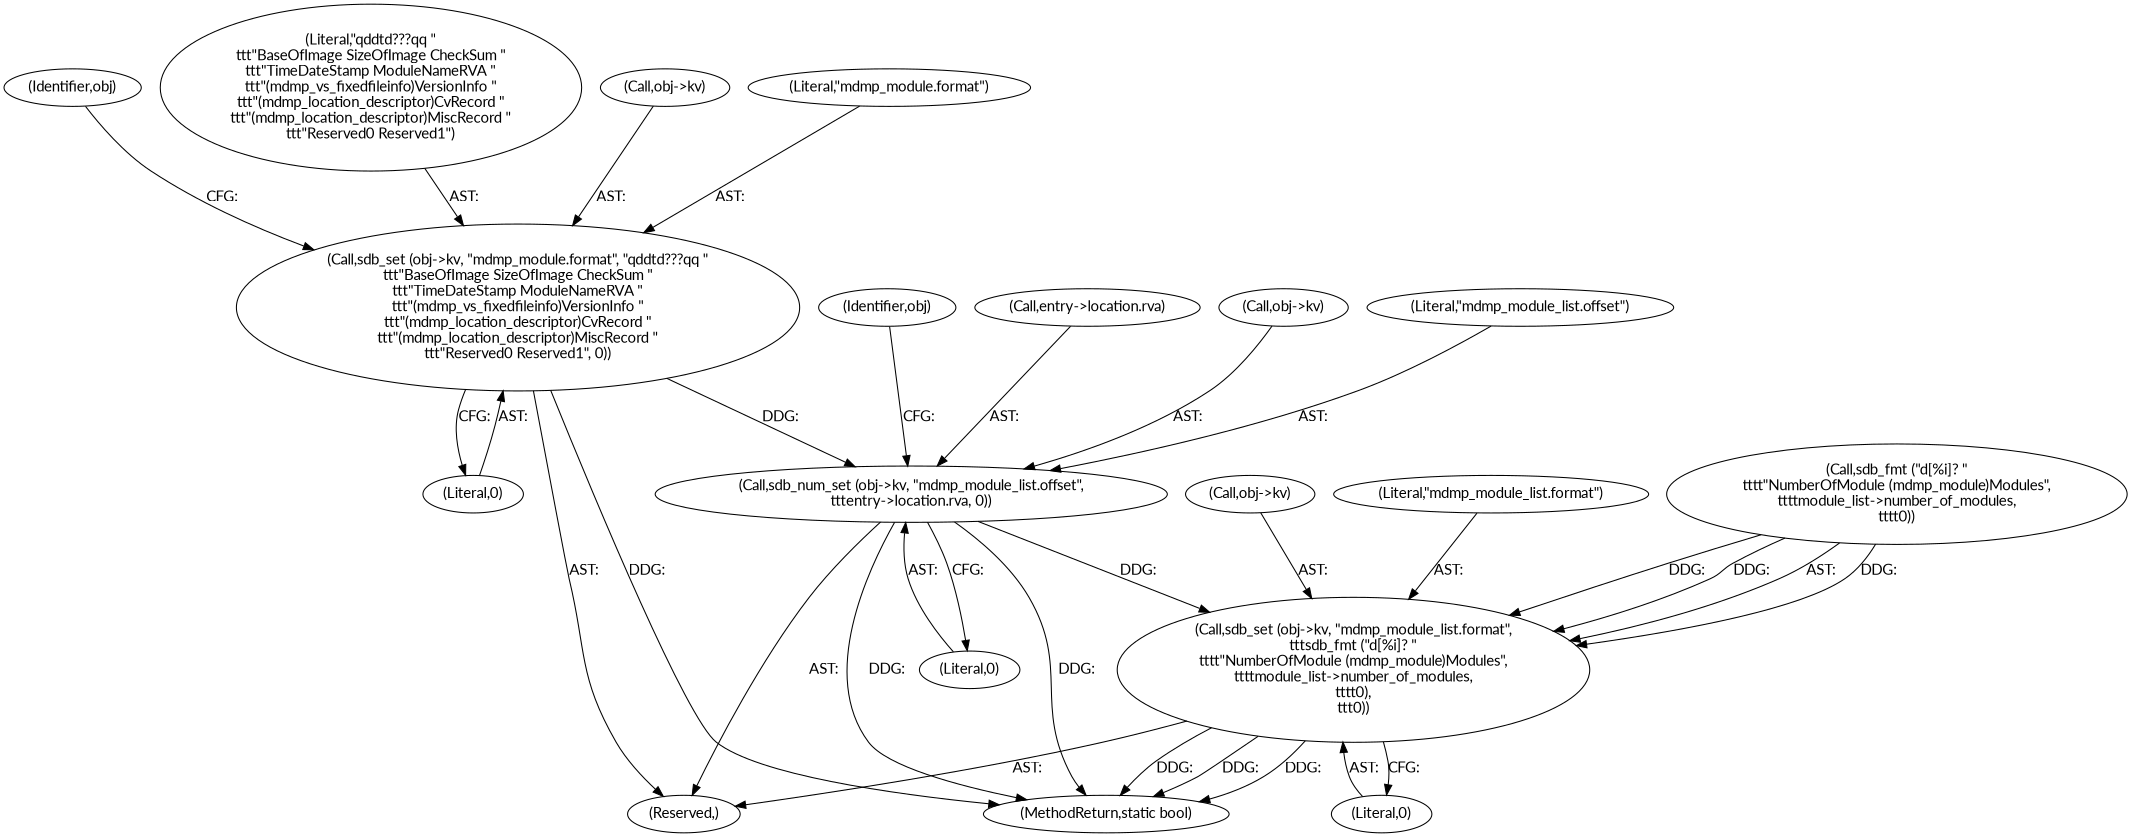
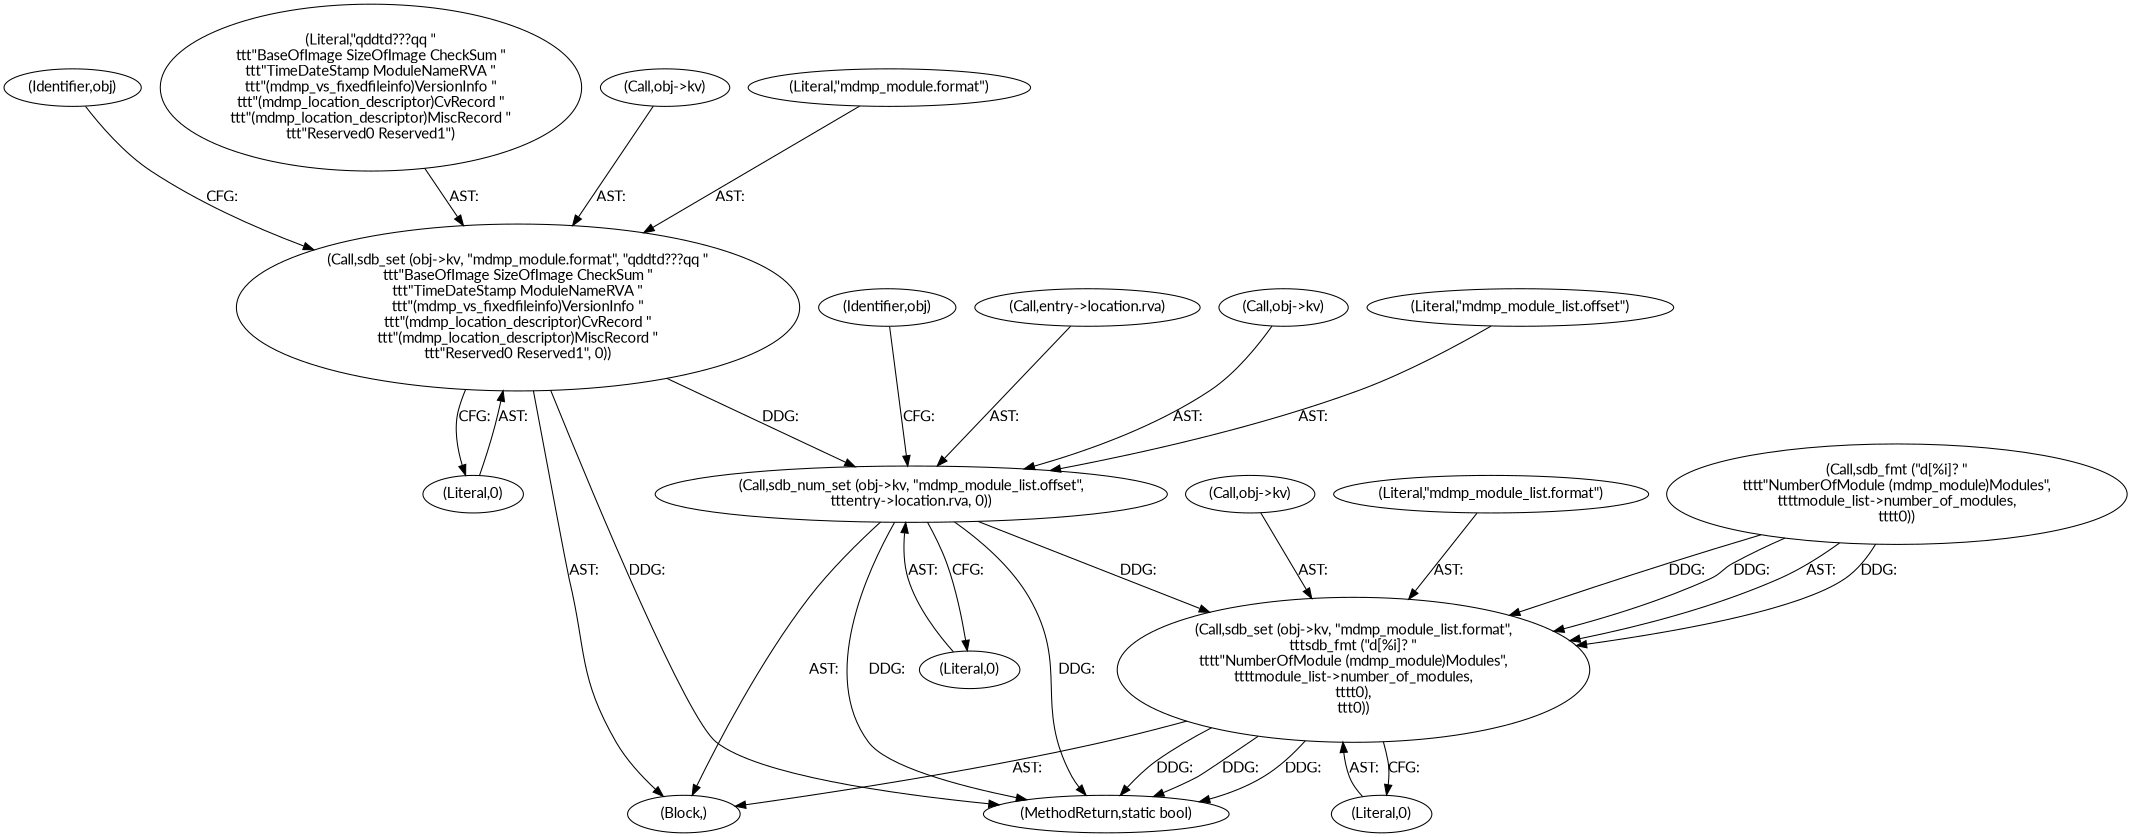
(684, 814) -> (684, 814)
